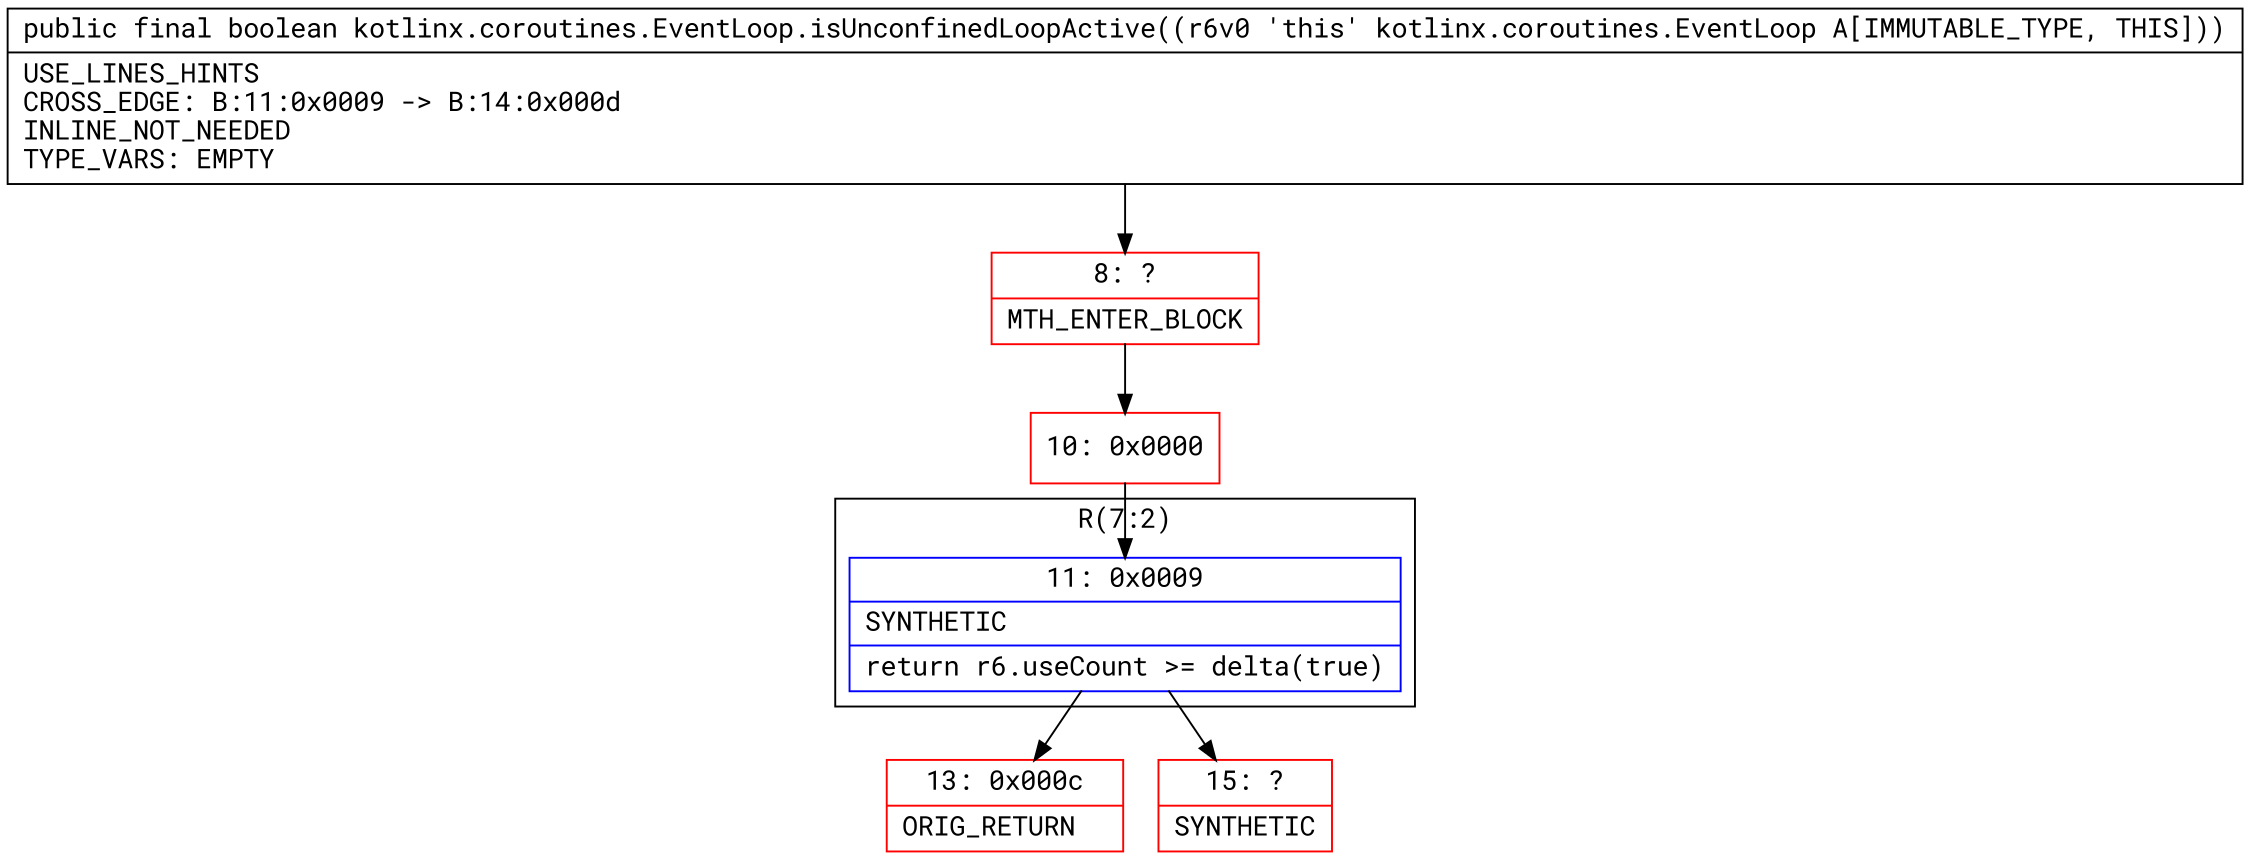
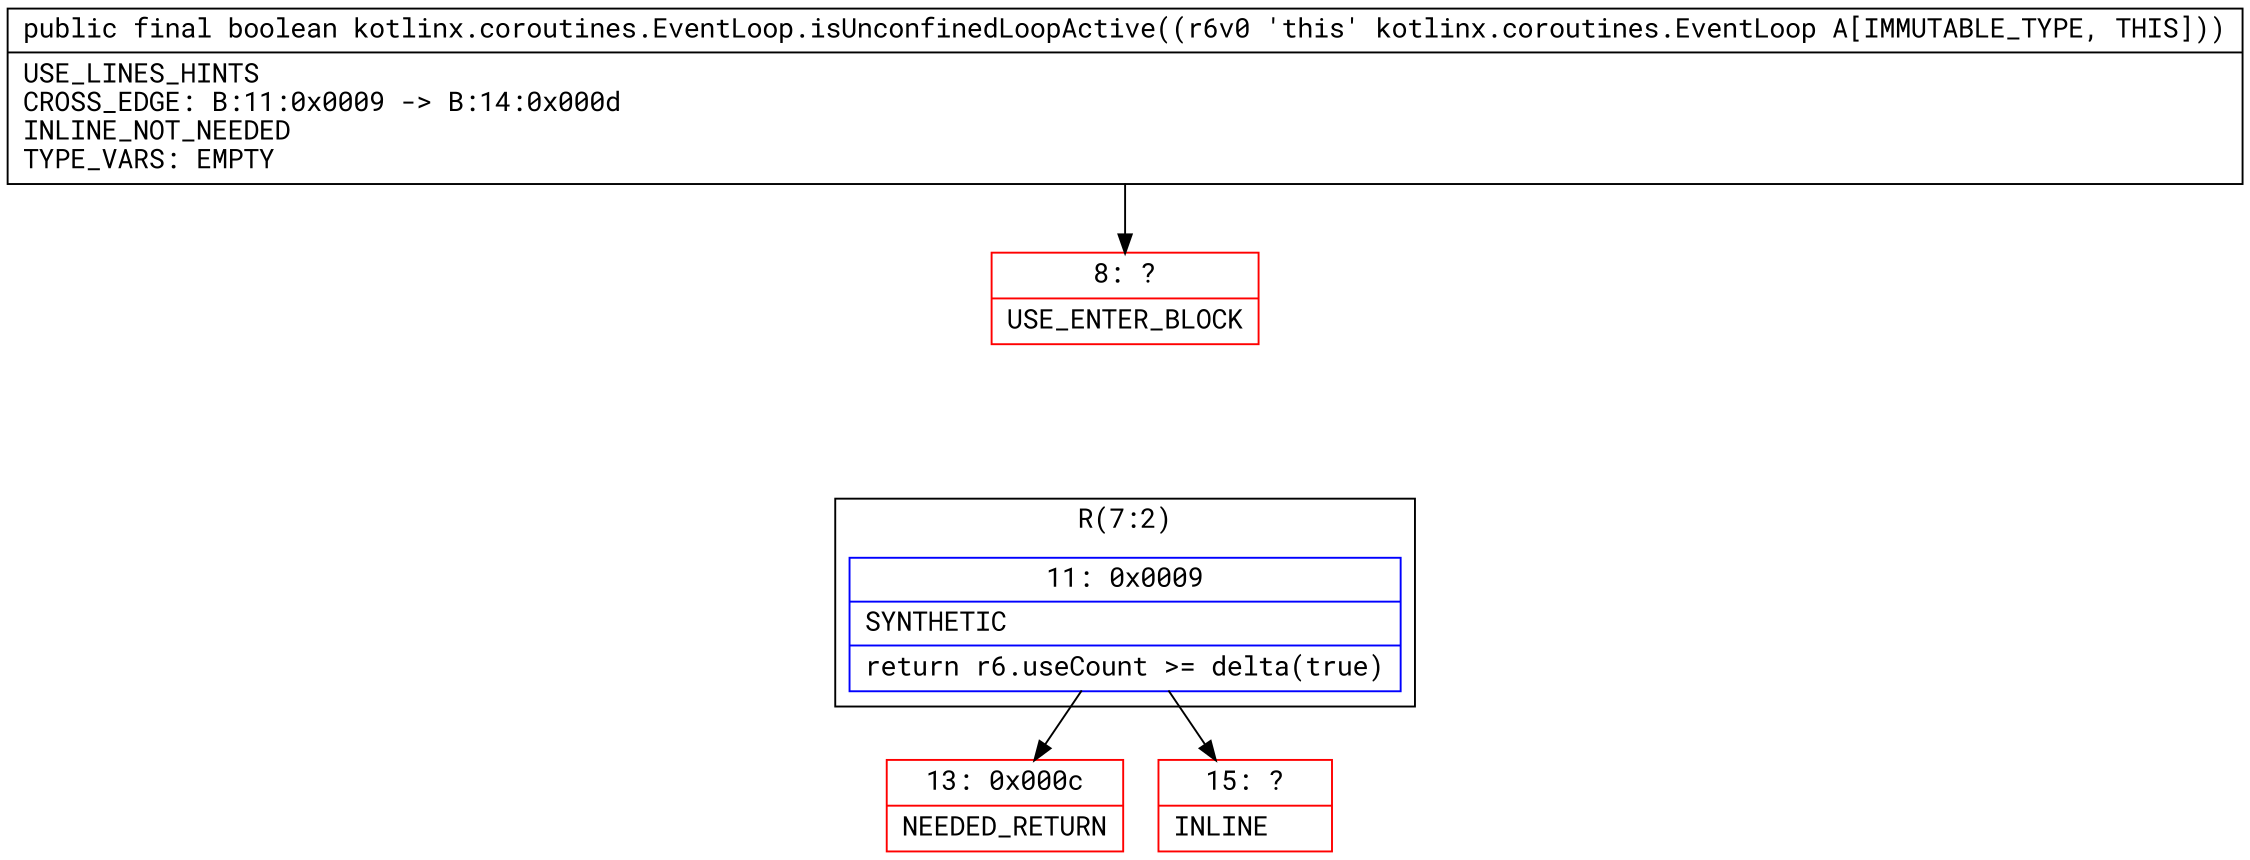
(1125, 320) -> (1125, 320)
(1125, 448) -> none
(989, 828) -> (1005, 828)
(1245, 828) -> (1221, 828)
